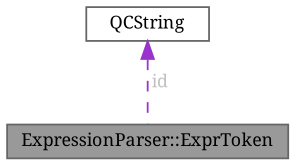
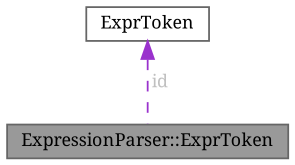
(148, 24) -> (148, 24)
